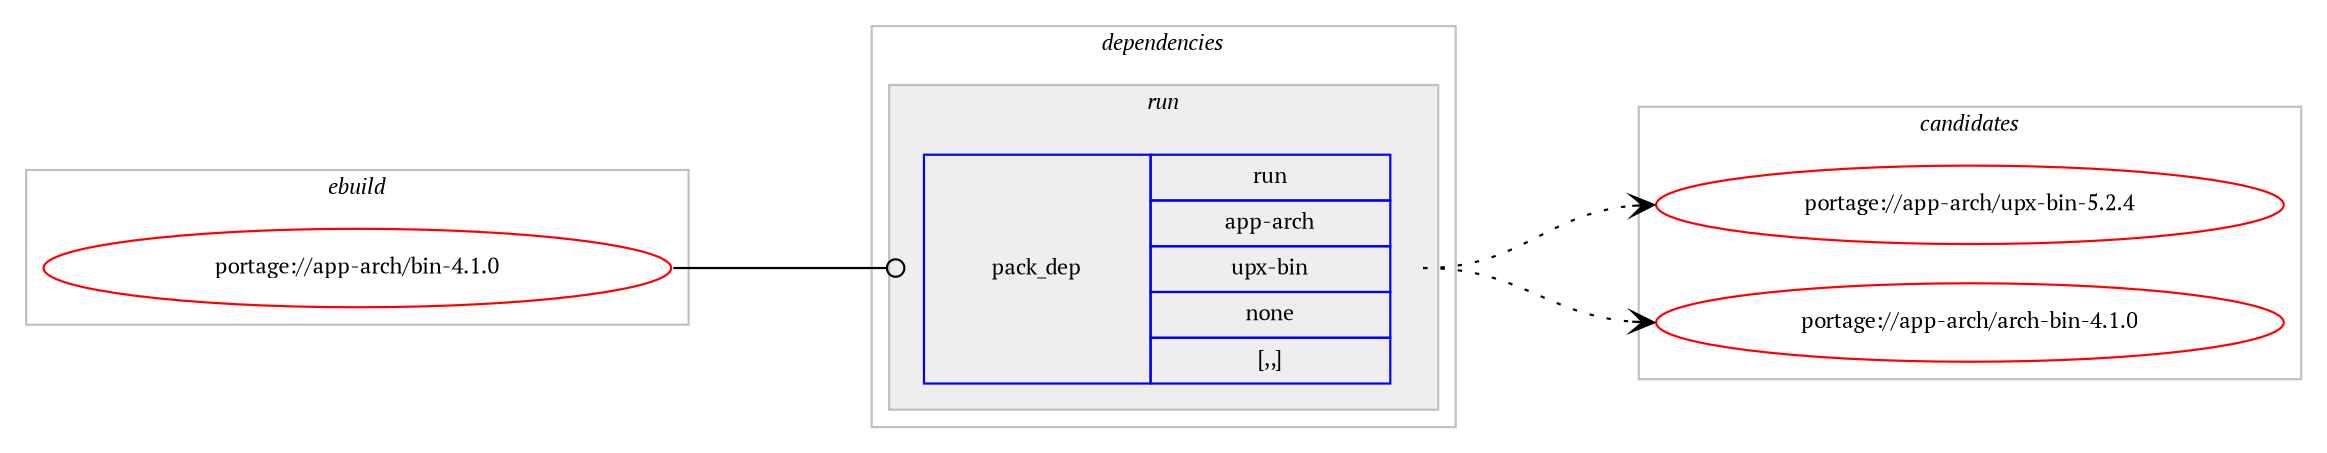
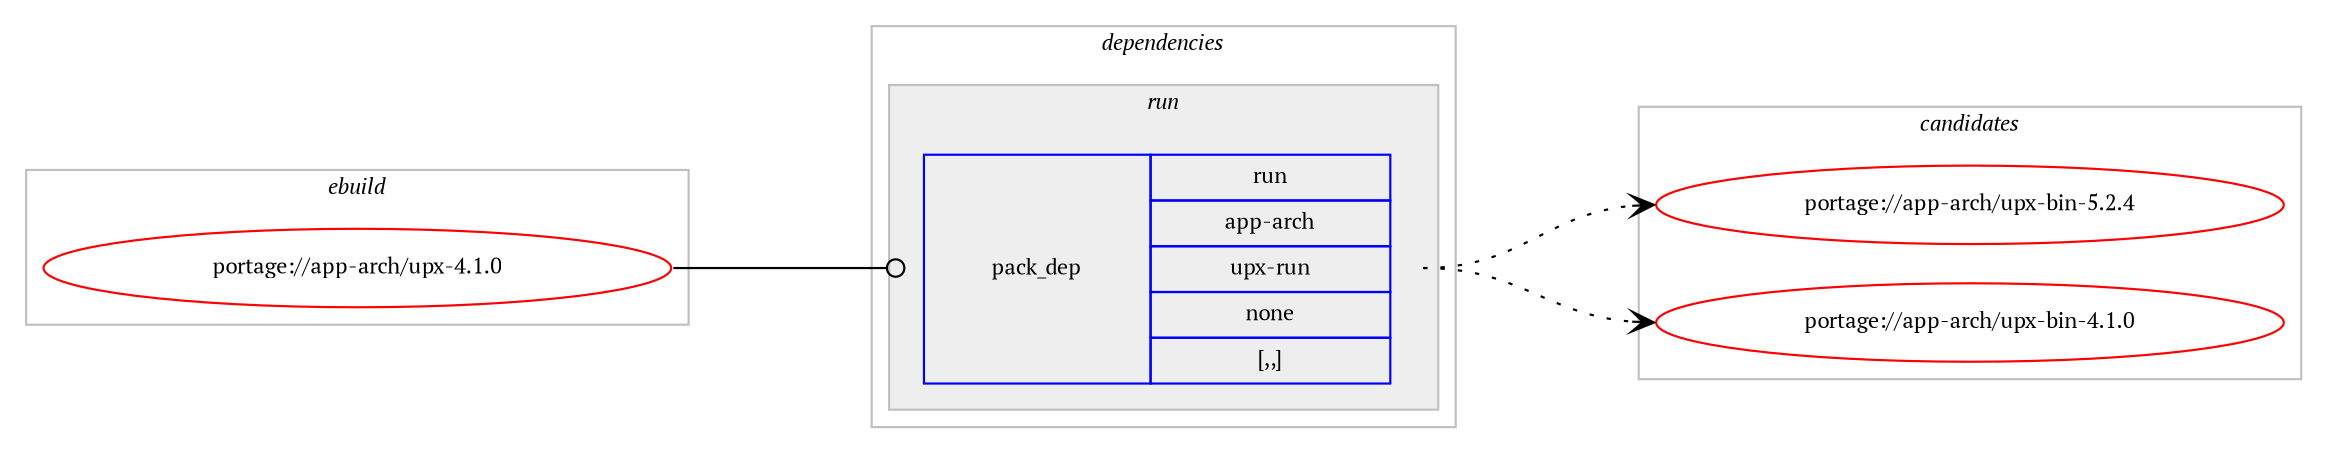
(357, 268) -> (357, 268)
(1270, 268) -> (1270, 268)
(1970, 323) -> (1970, 323)
